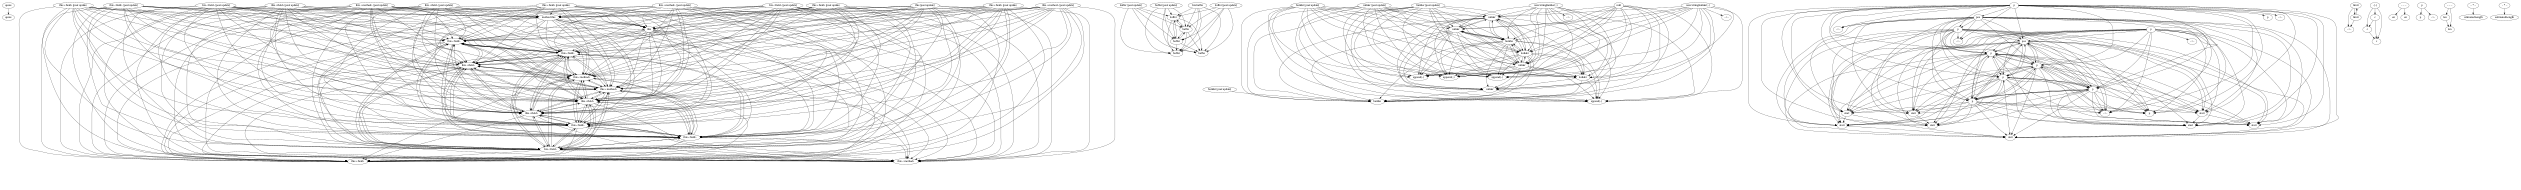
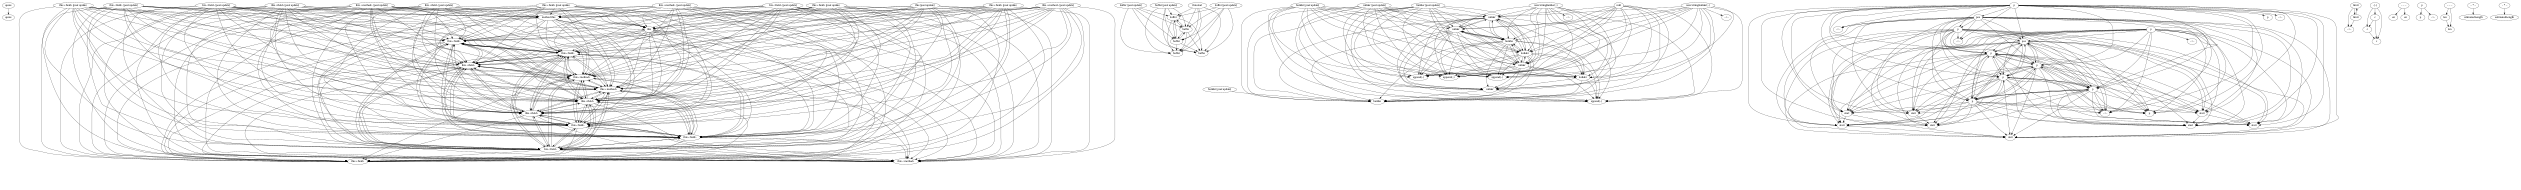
(1197, 6) -> (1197, 6)
(736, 12) -> none
(601, 22) -> none
